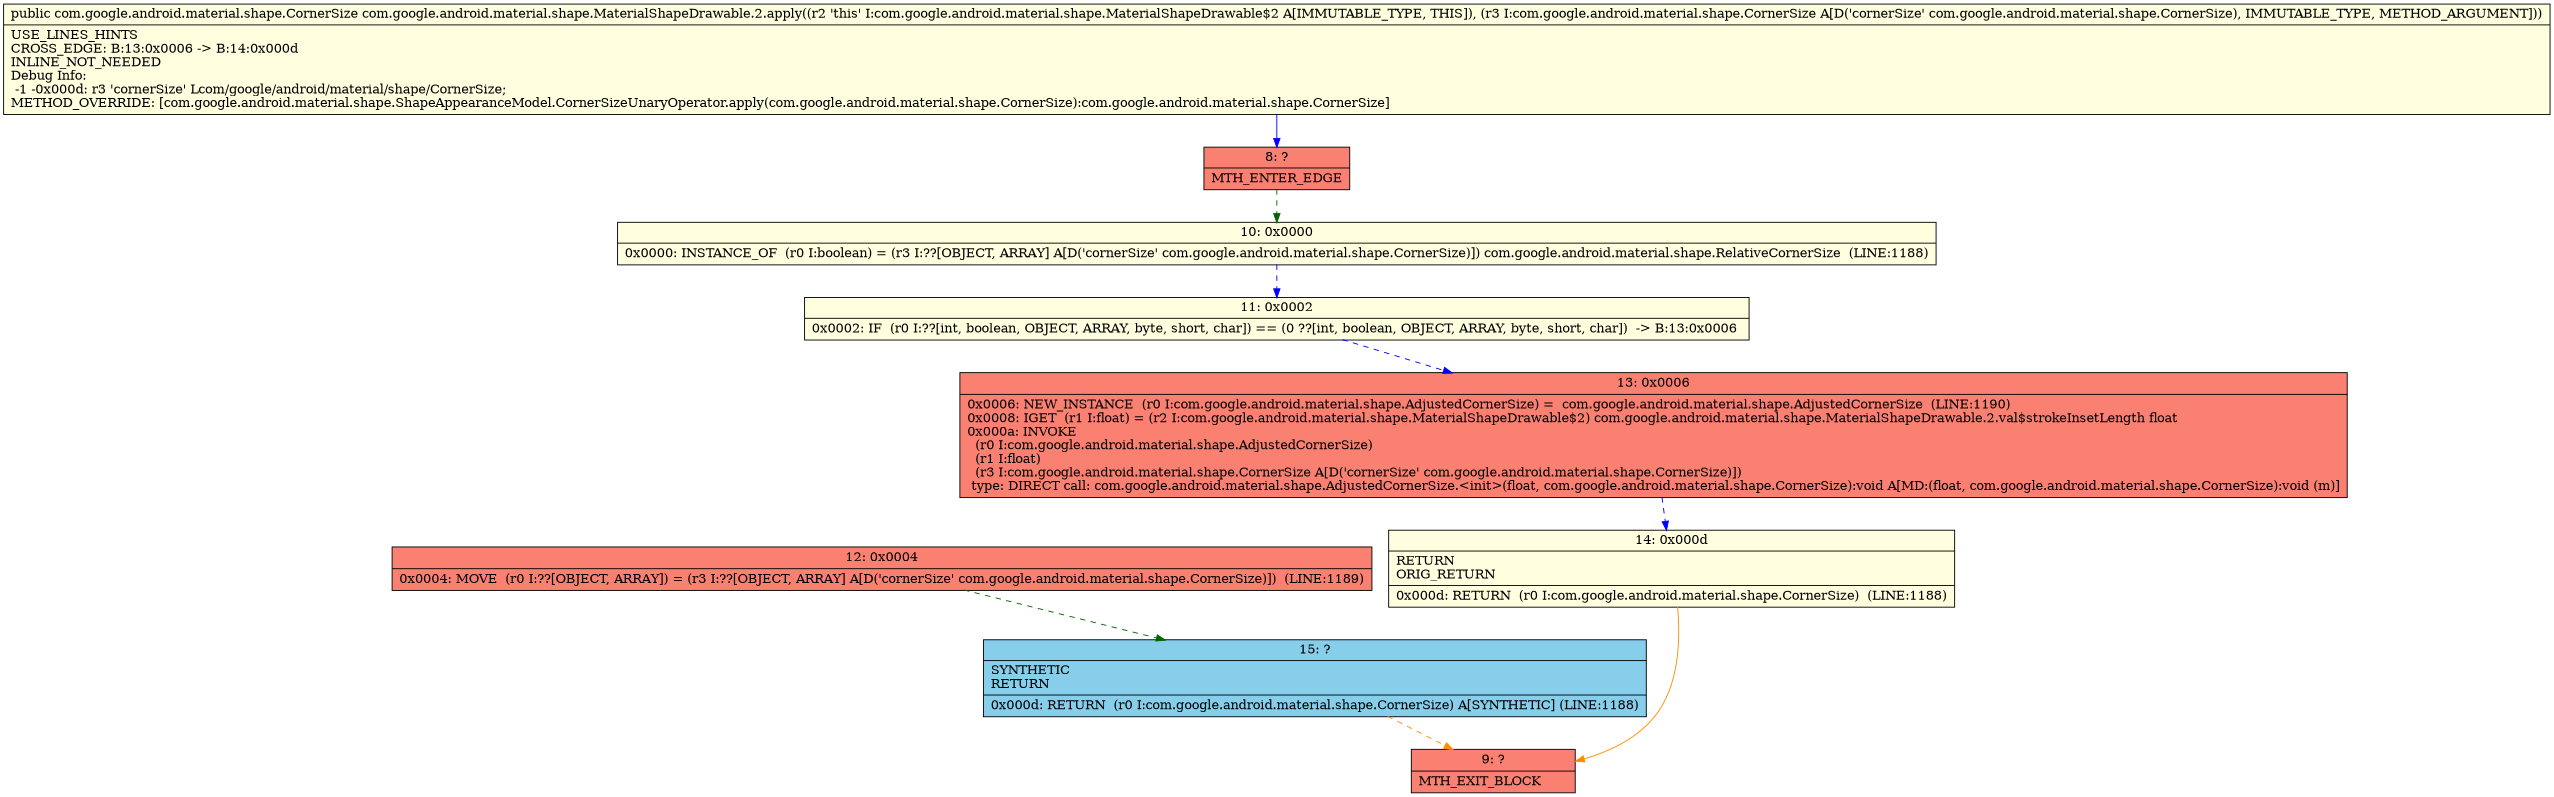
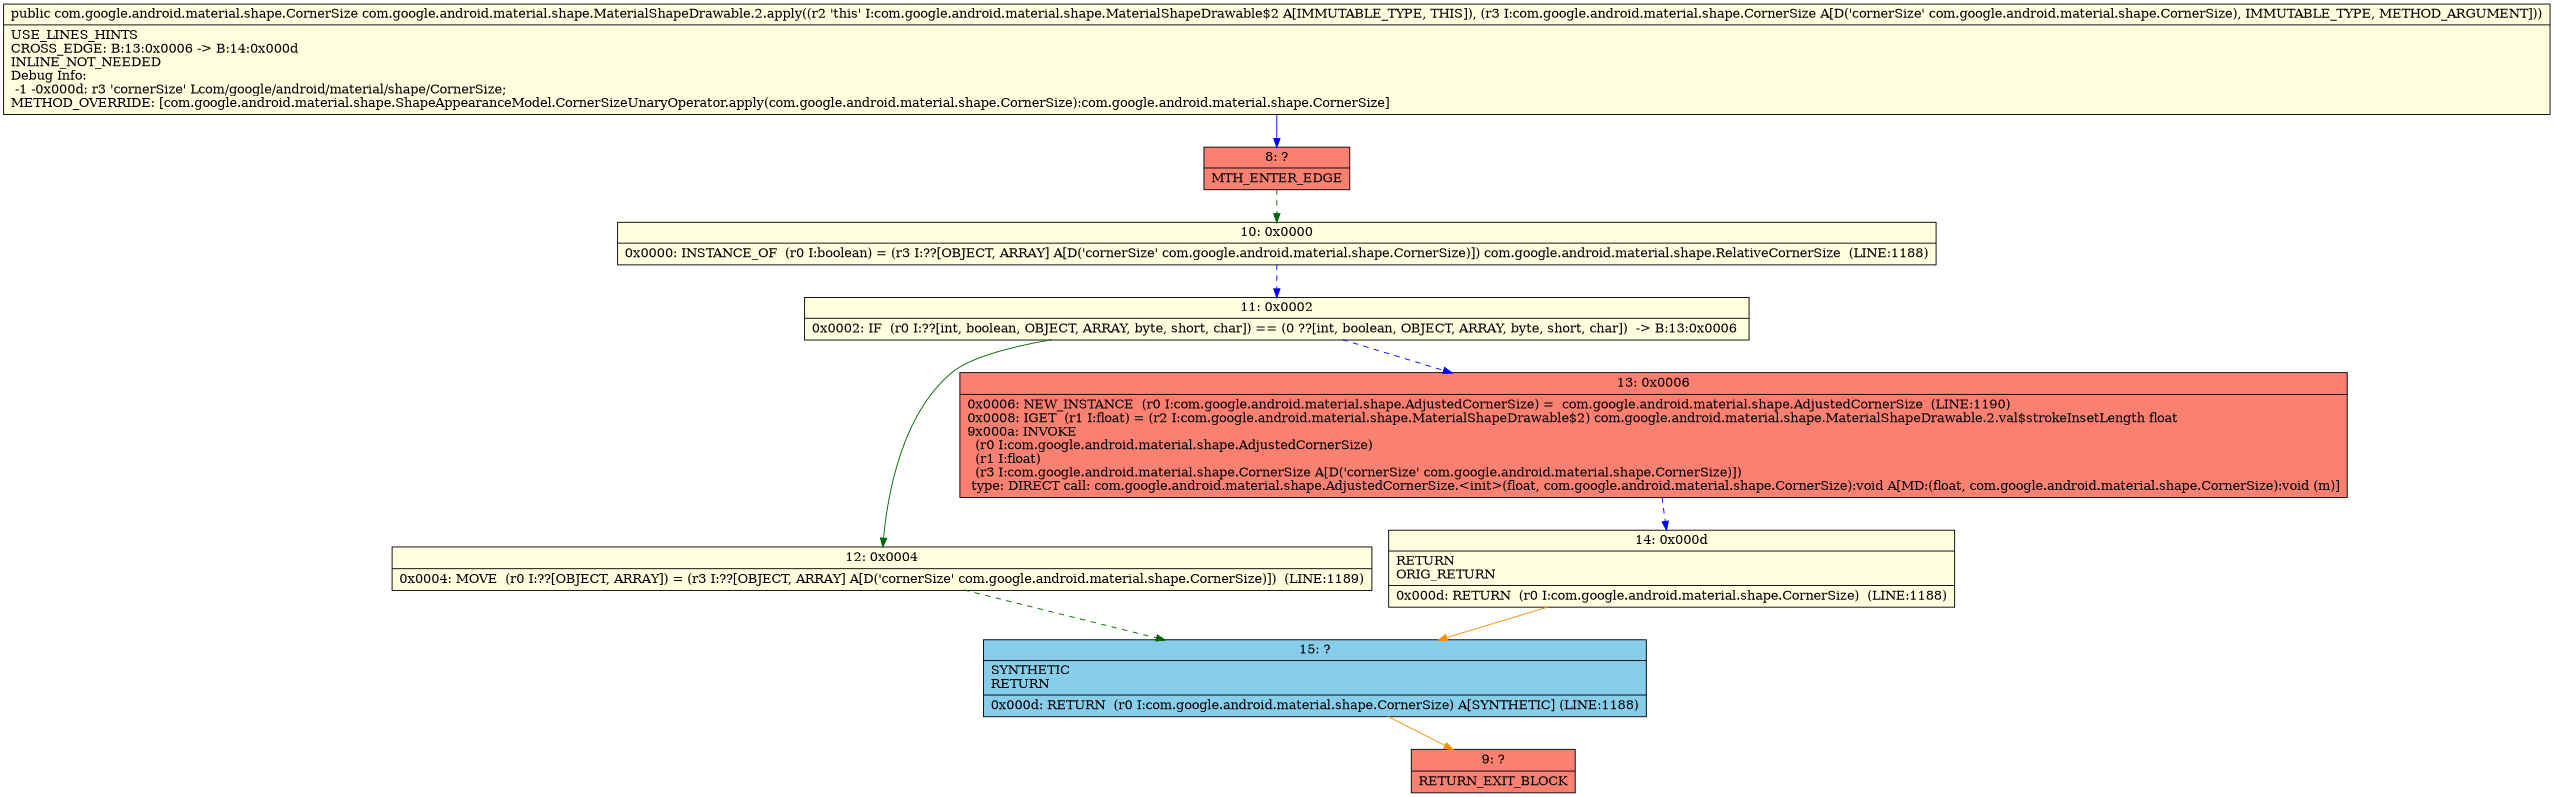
none -> (927, 401)
(1026, 432) -> (1026, 432)
(882, 569) -> (882, 569)
(1663, 703) -> (1498, 622)
(1416, 731) -> (1416, 731)
(1480, 781) -> (1493, 781)
